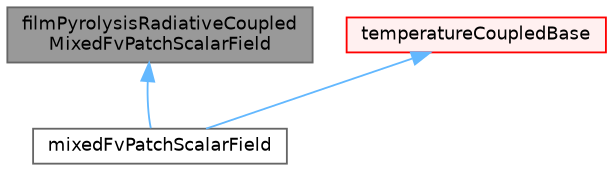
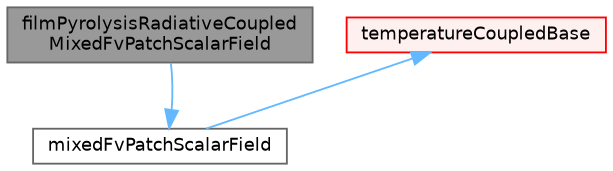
(148, 105) -> (172, 86)
